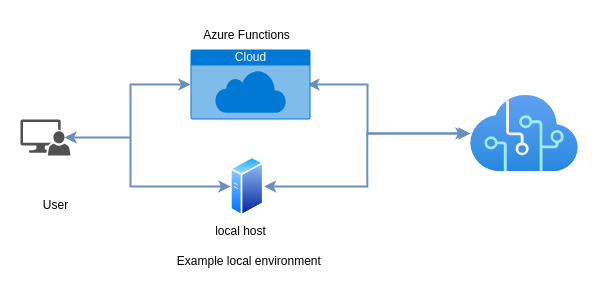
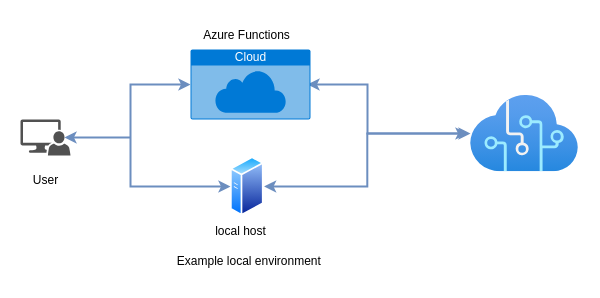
(56, 206) -> (46, 181)
